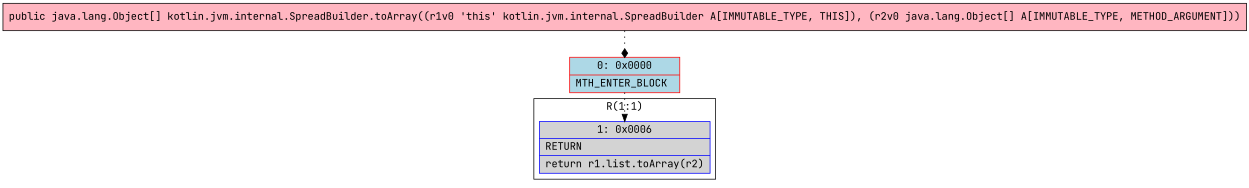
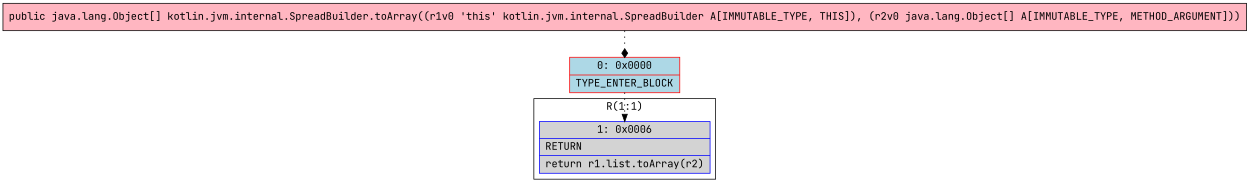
(621, 83) -> (625, 83)
